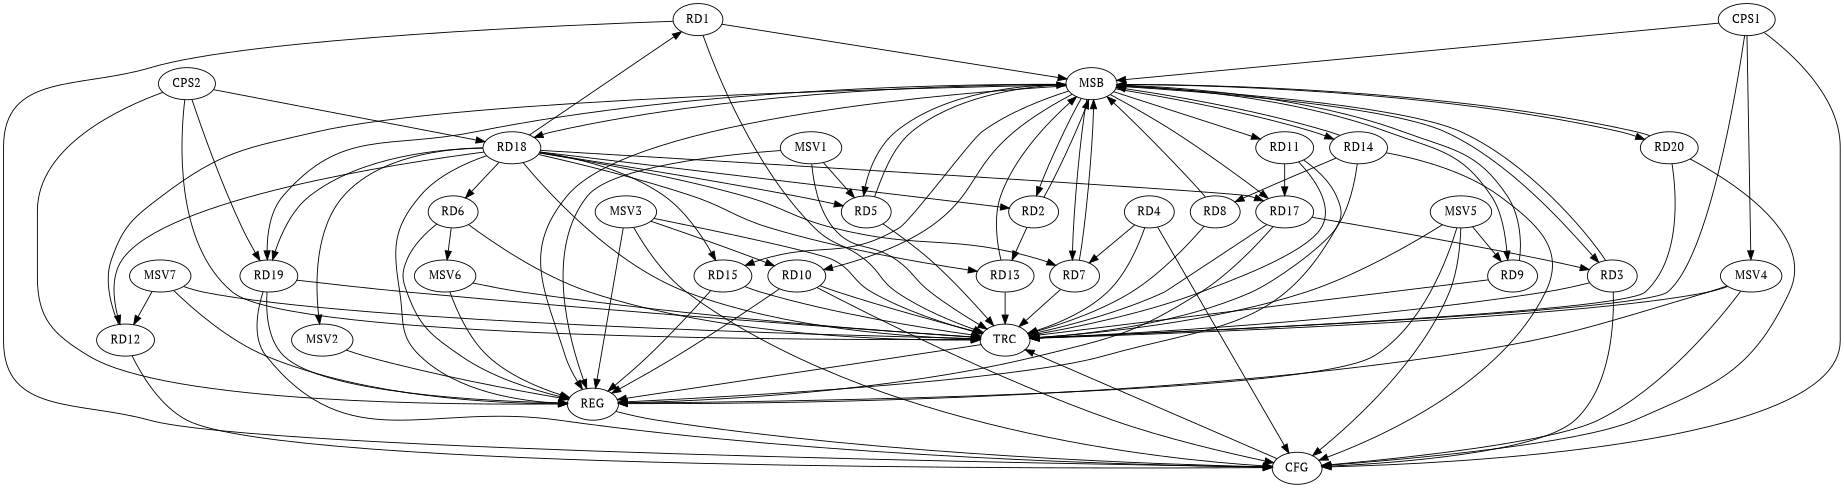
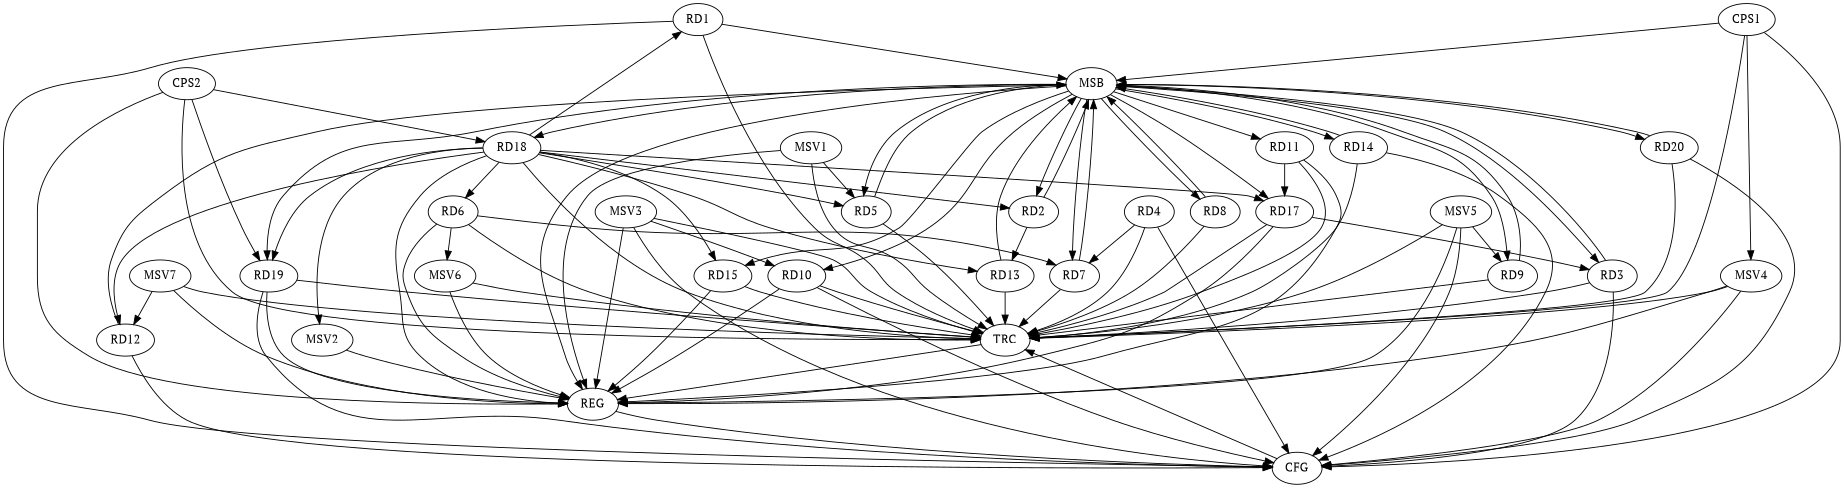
(1292, 177) -> (1146, 147)
(792, 214) -> (763, 233)
